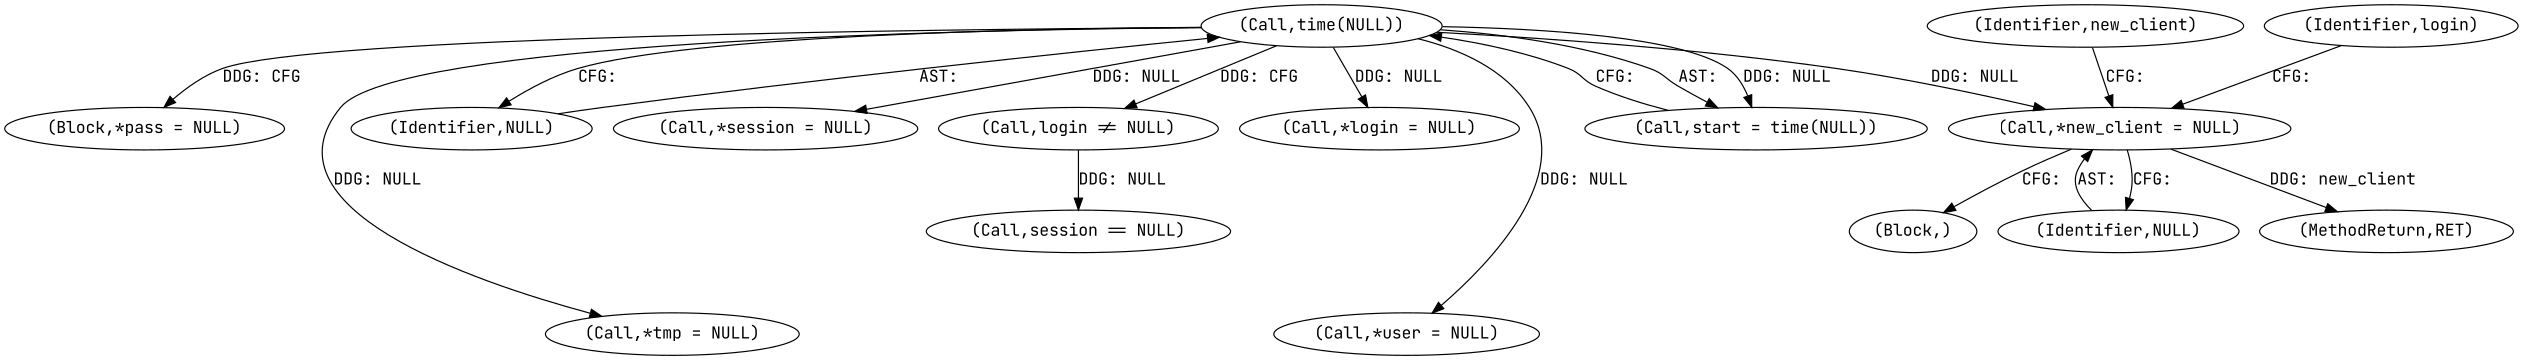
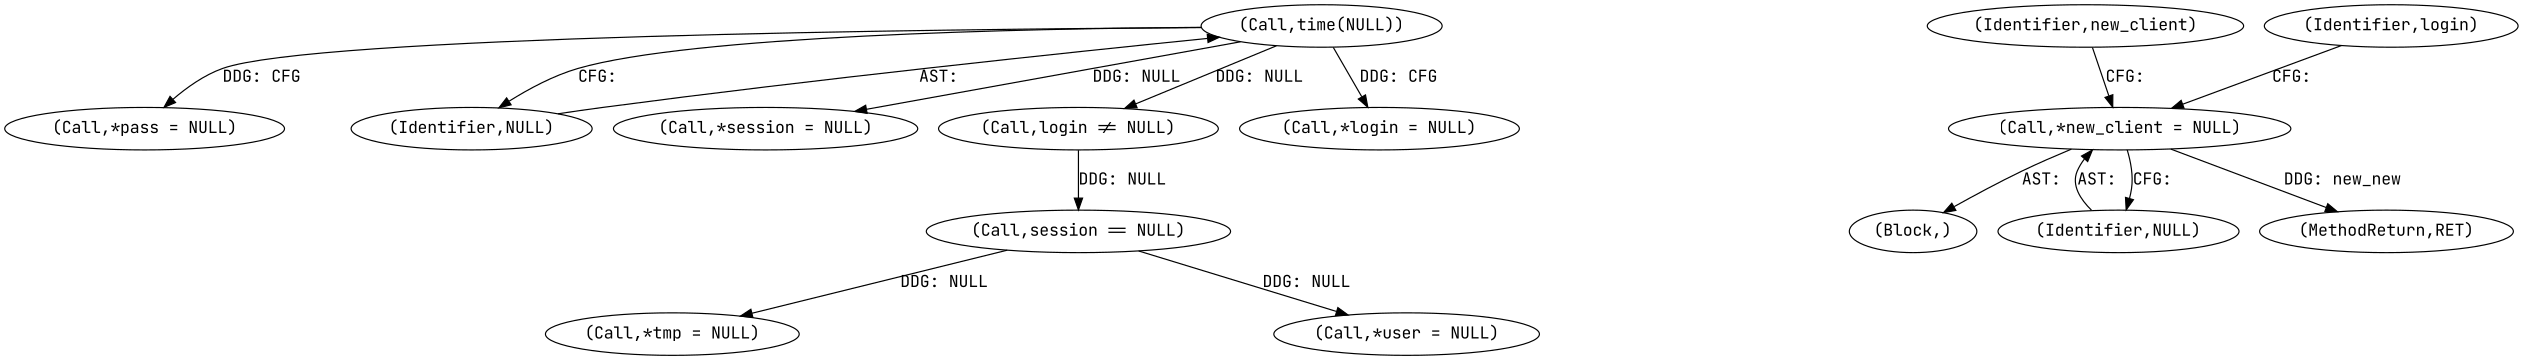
(579, 53) -> (880, 282)
(1737, 56) -> none
(1260, 77) -> (1260, 77)
(1399, 77) -> (1399, 77)
(145, 129) -> (145, 129)
(1756, 129) -> none
(1541, 156) -> (1238, 281)
(2046, 180) -> (2046, 180)
(2343, 180) -> (2343, 180)
